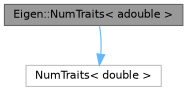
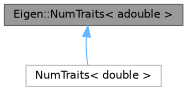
(101, 40) -> (86, 51)
